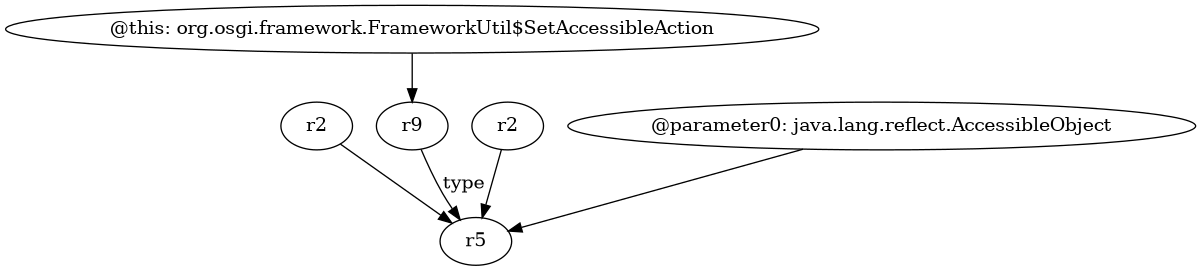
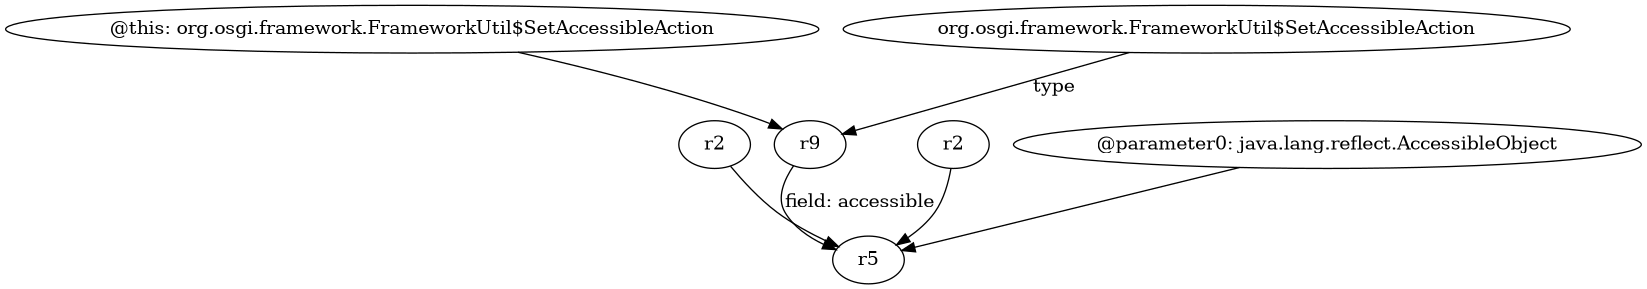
none -> (1207, 29)
(464, 184) -> (860, 202)
